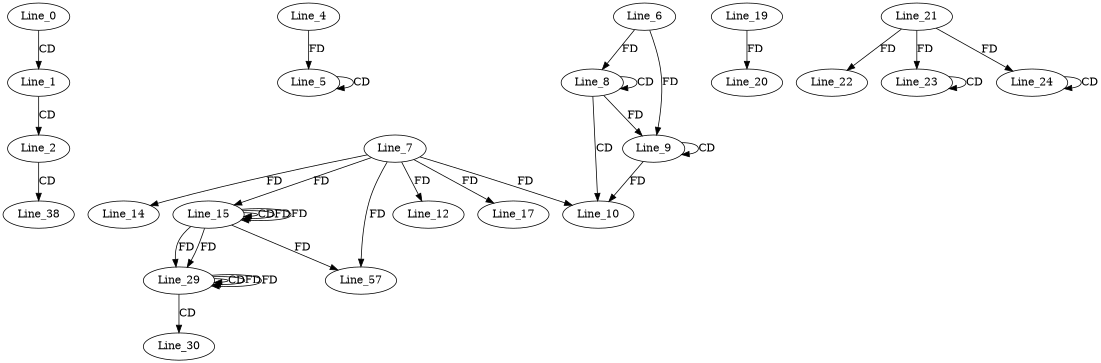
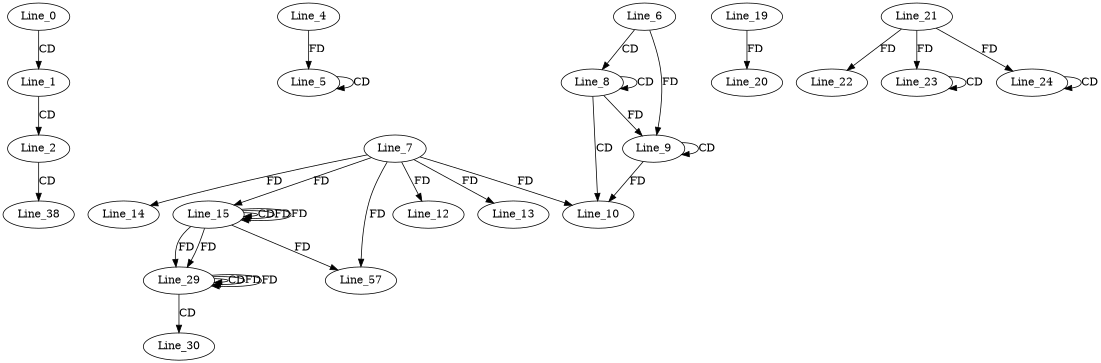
(630, 50) -> (630, 50)
(513, 215) -> (513, 215)
